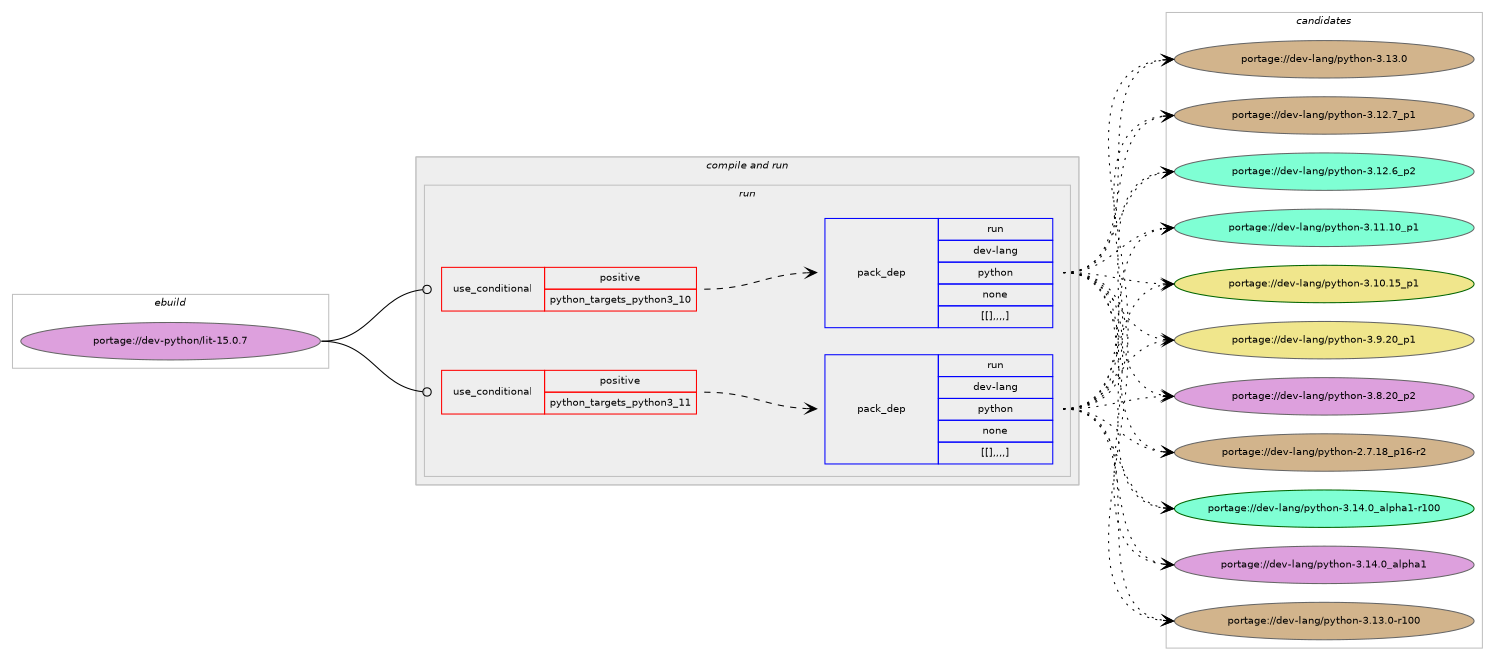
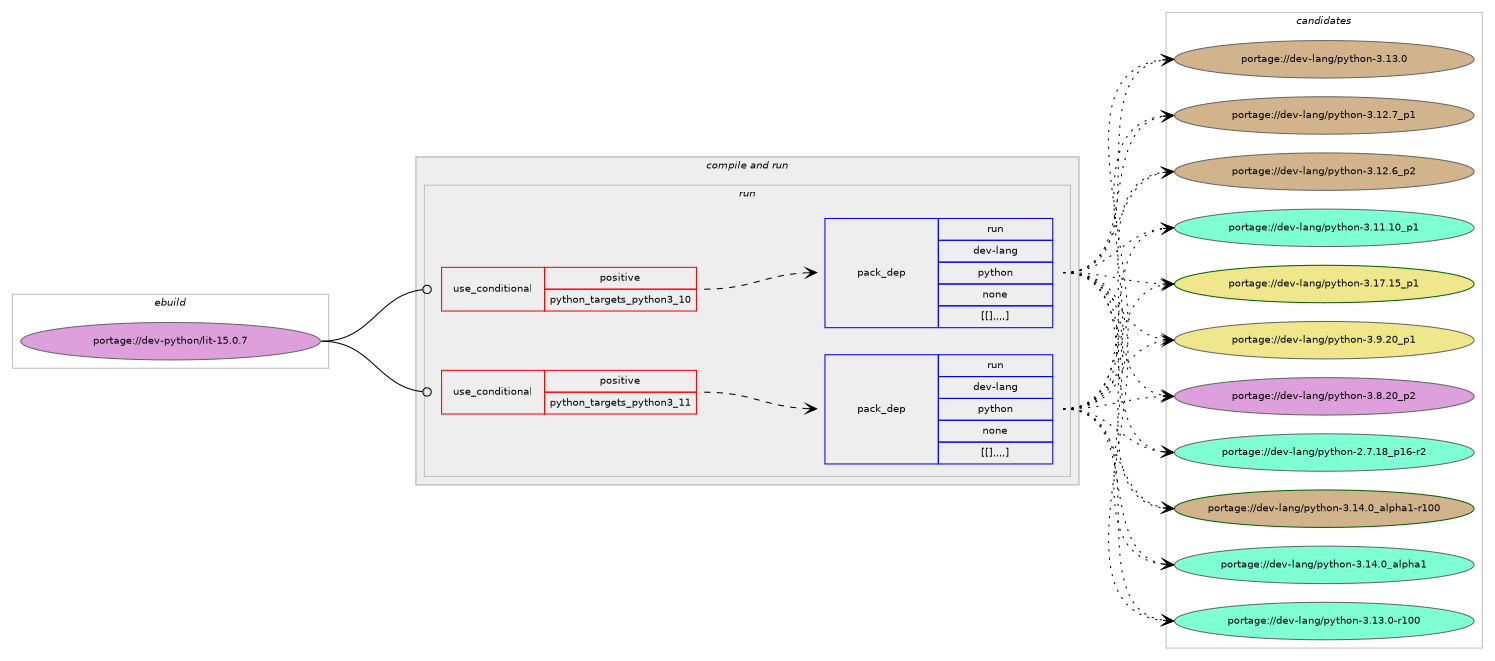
(1324, 172) -> (1324, 172)
(1324, 284) -> (1324, 284)
(1324, 453) -> (1324, 453)
(1324, 509) -> (1324, 509)
(1324, 565) -> (1324, 565)
(1324, 621) -> (1324, 621)
